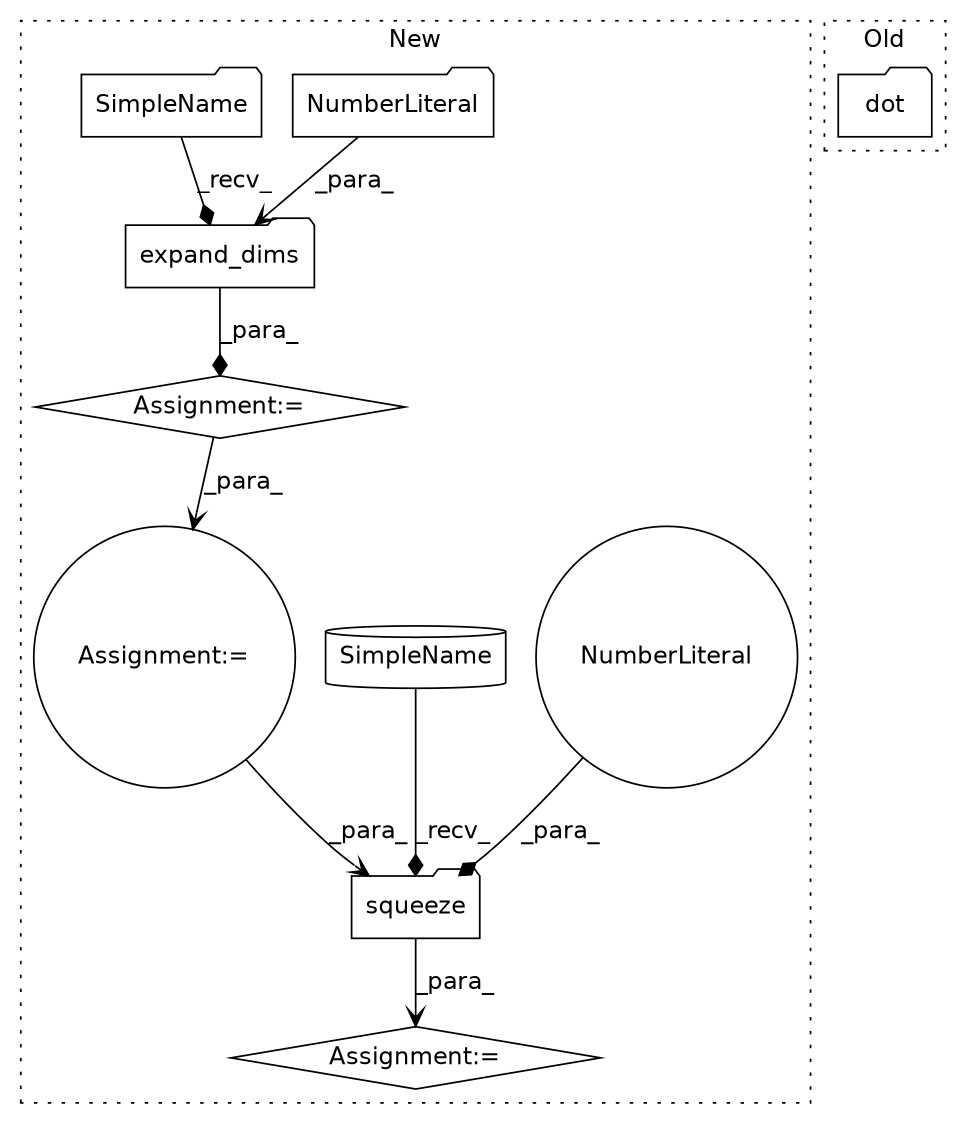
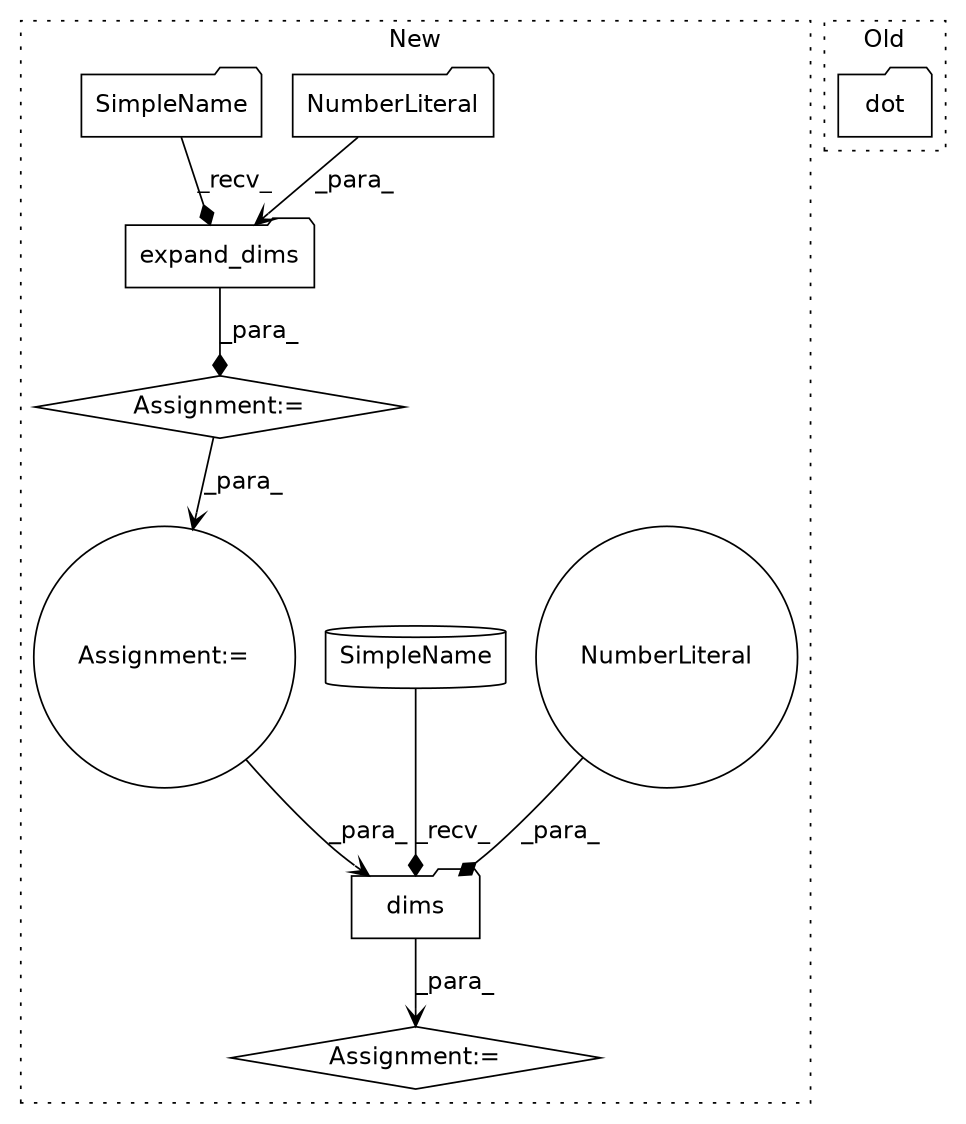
(416, 907) -> (416, 907)
